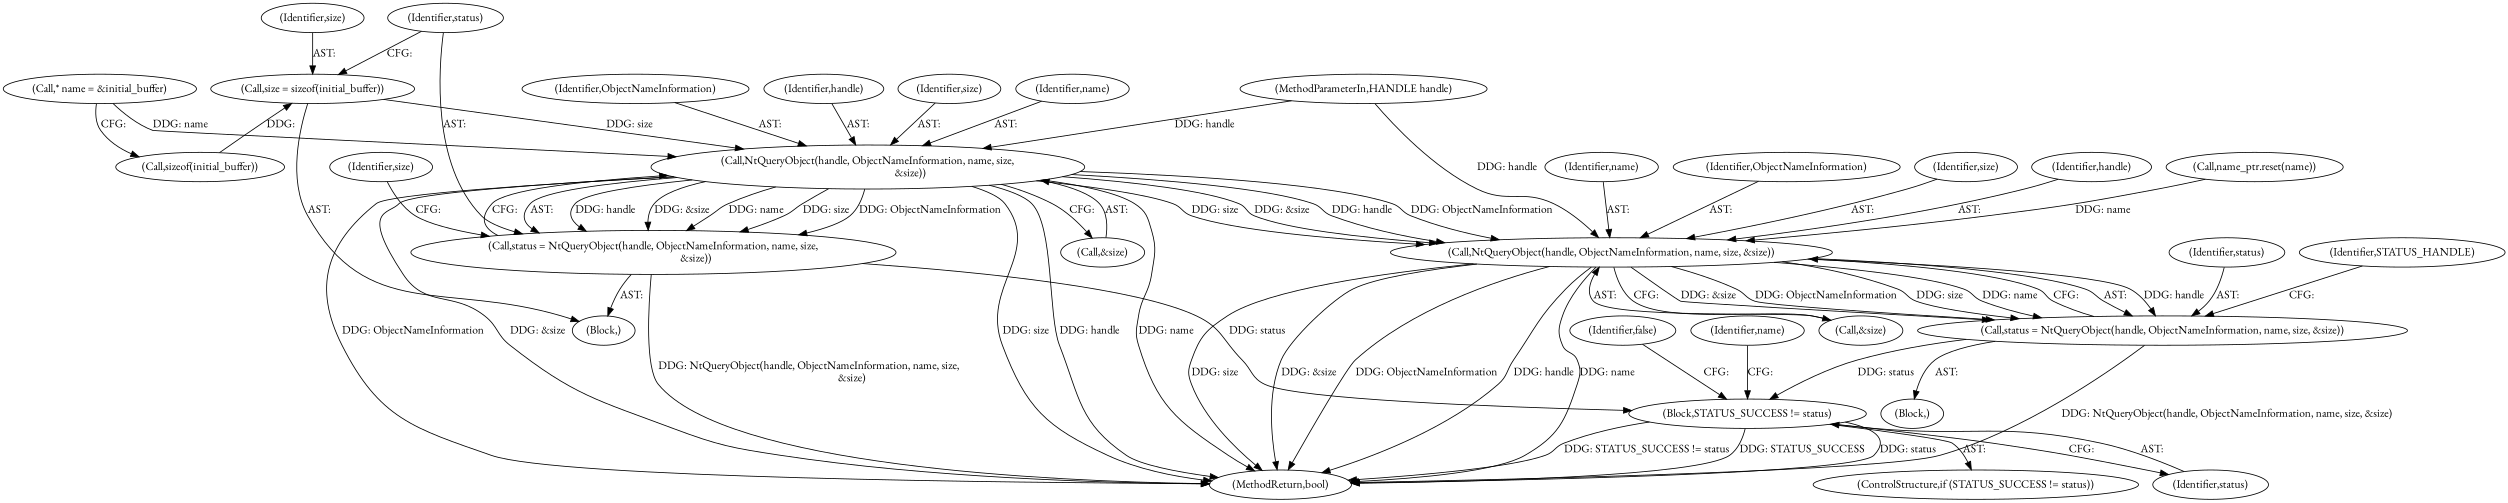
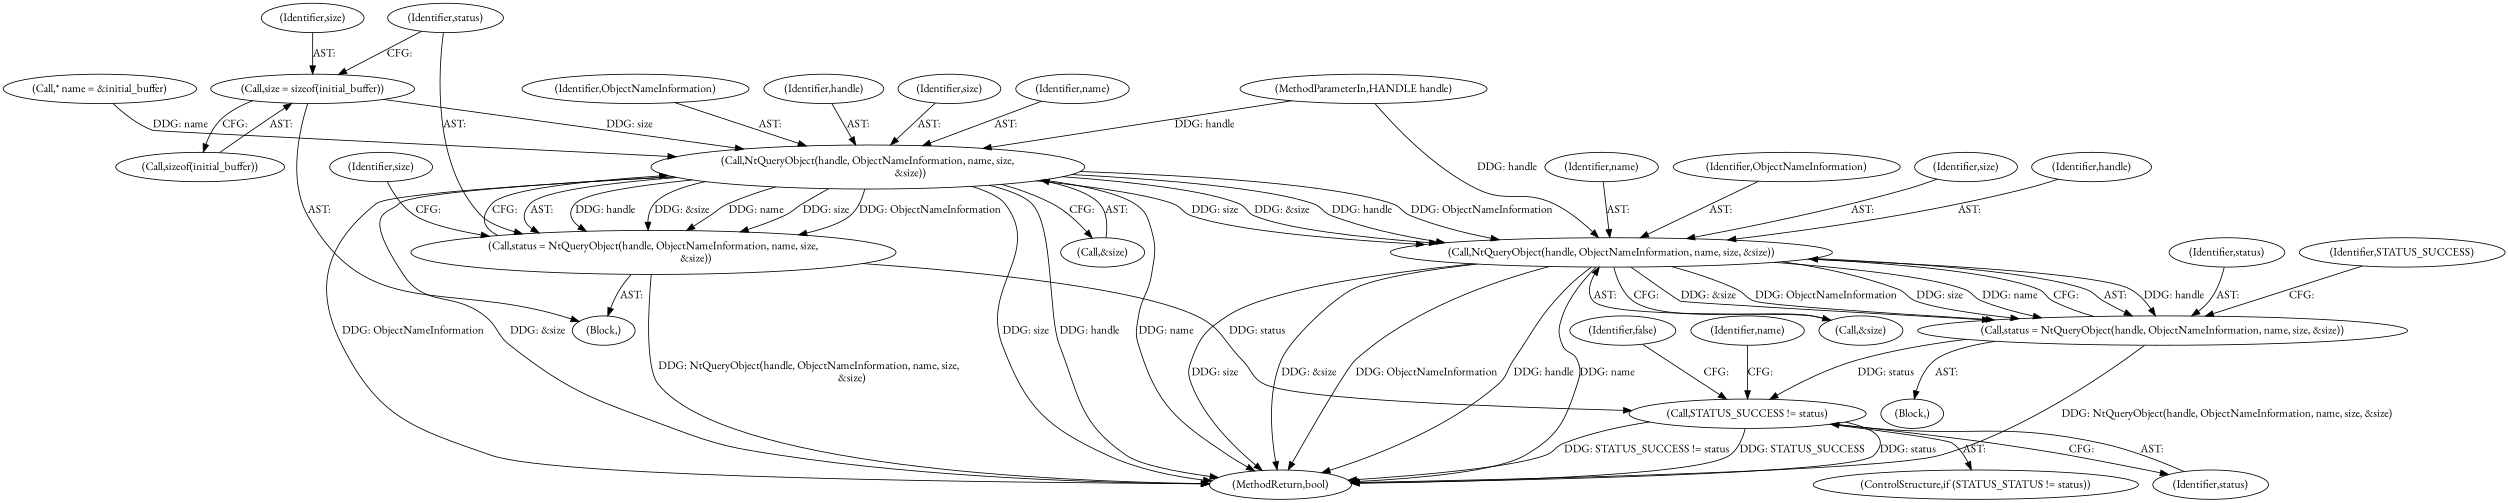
(282, 124) -> (282, 124)
(104, 135) -> (224, 117)
(2255, 167) -> none
(2402, 252) -> (2402, 252)
(1748, 414) -> (1748, 414)
(1976, 485) -> (1976, 485)
